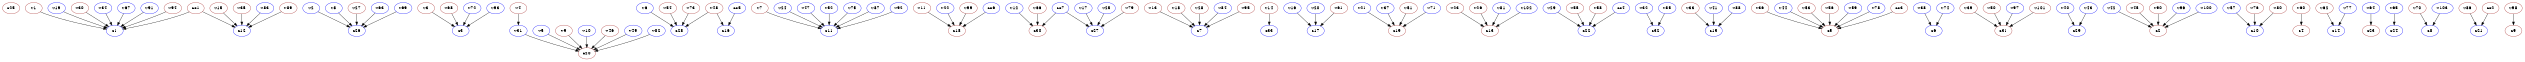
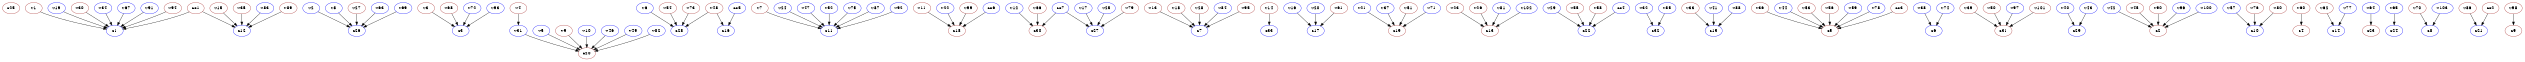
(610, 31) -> (610, 31)
